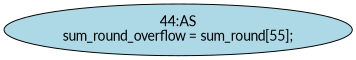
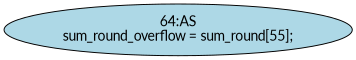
(178, 30) -> (178, 30)
